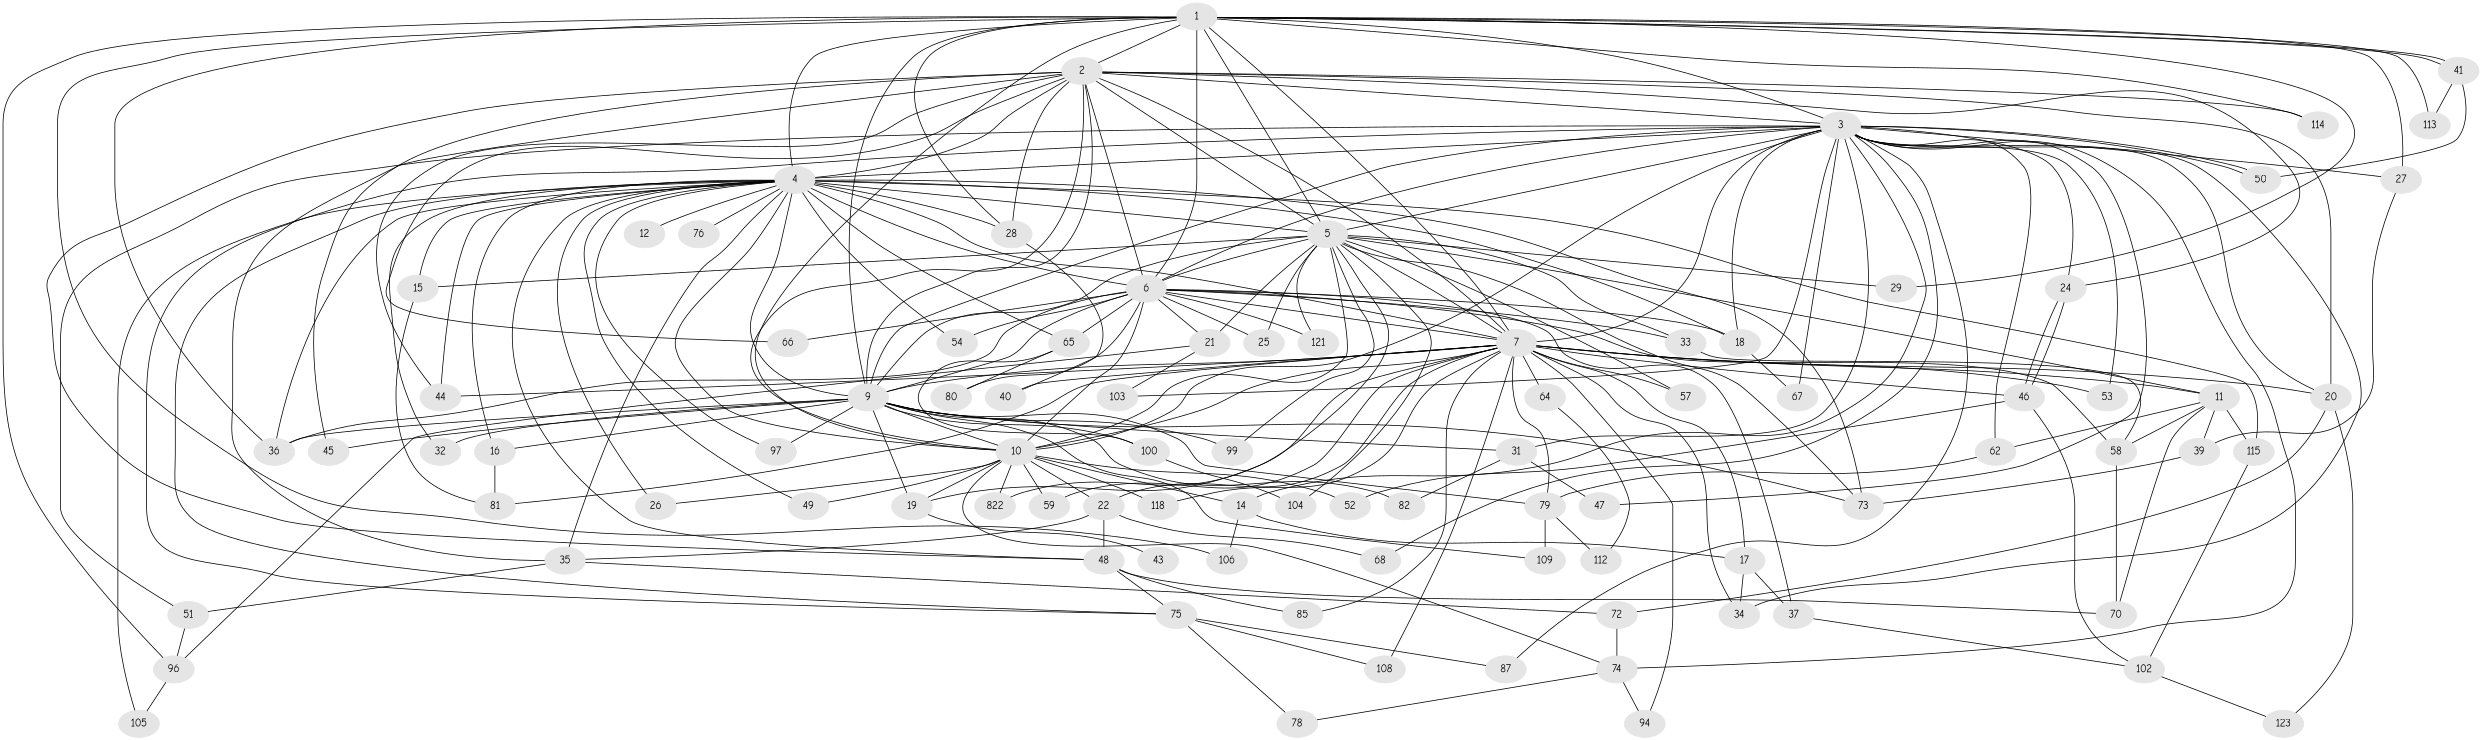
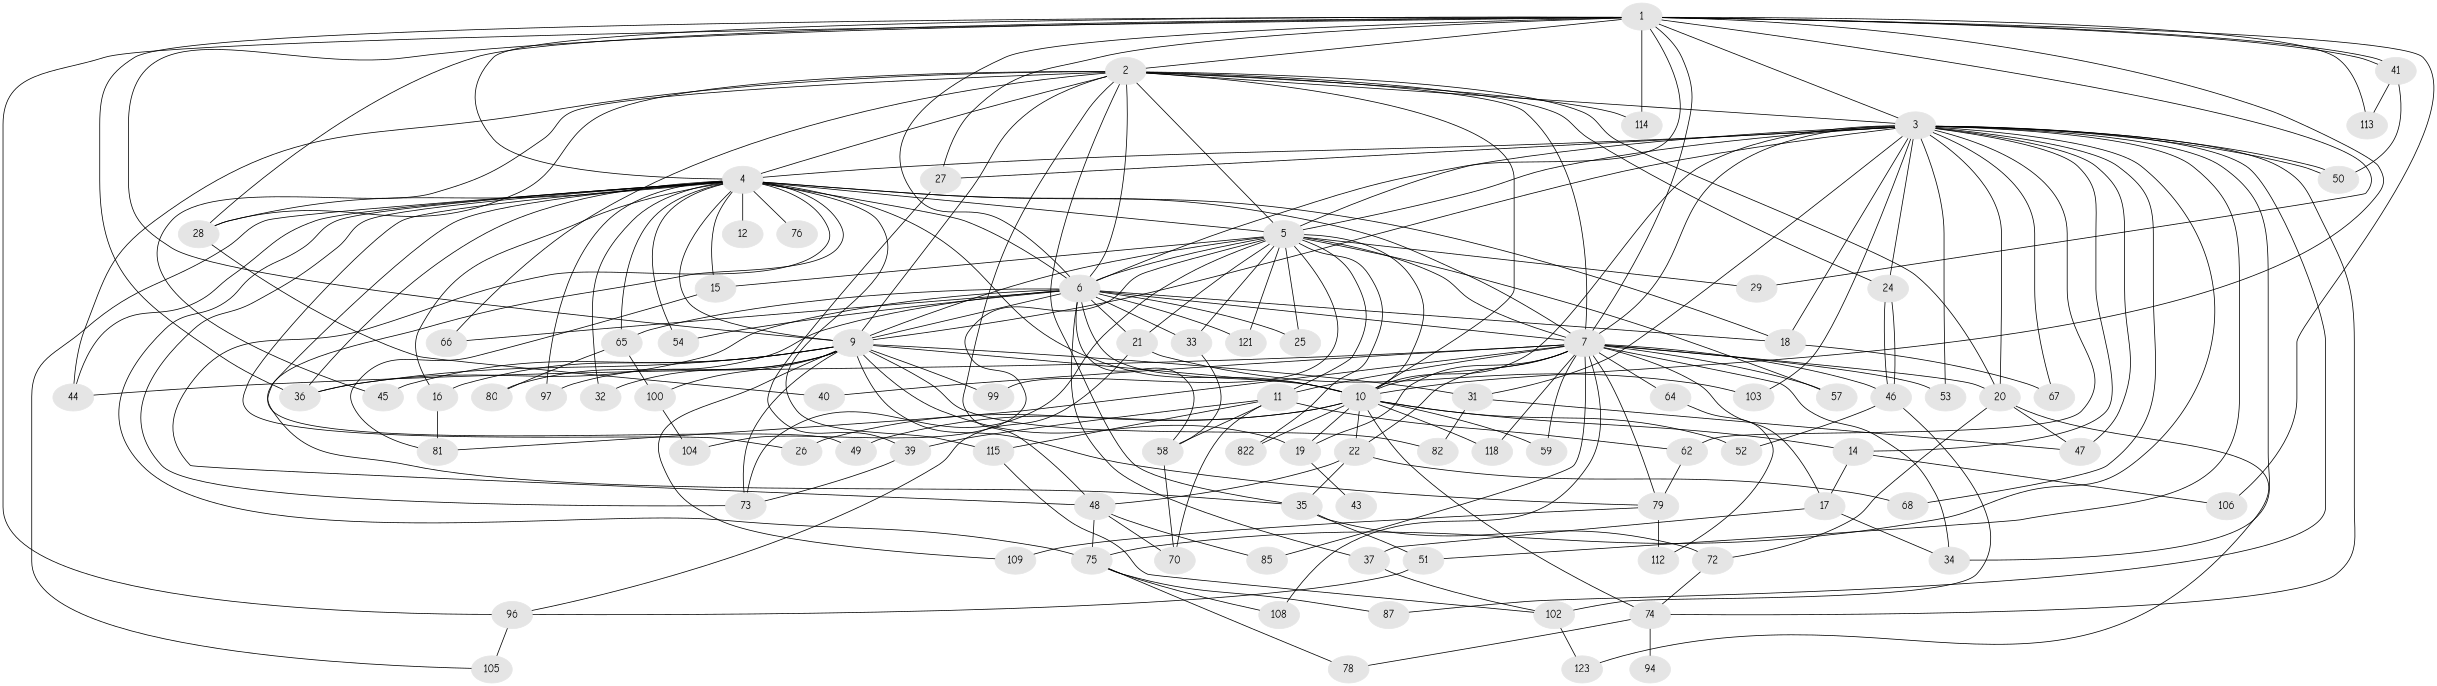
(1191, 364) -> none
none -> (2045, 428)
(1667, 496) -> none
